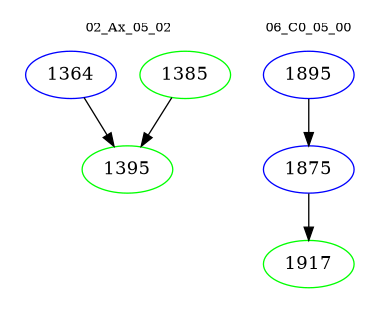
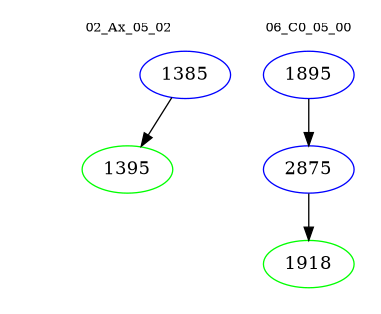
(71, 75) -> none
(185, 75) -> (185, 75)
(309, 169) -> (309, 169)
(309, 264) -> (309, 264)
